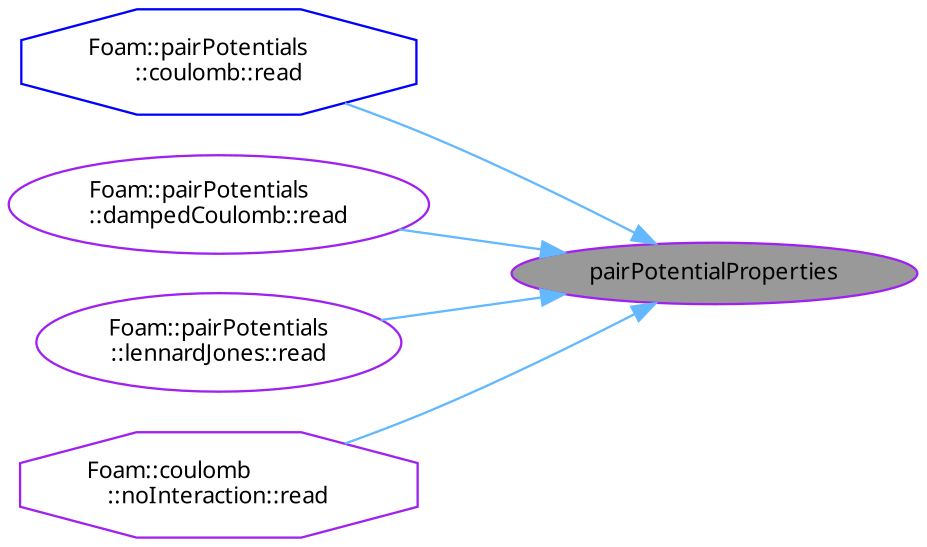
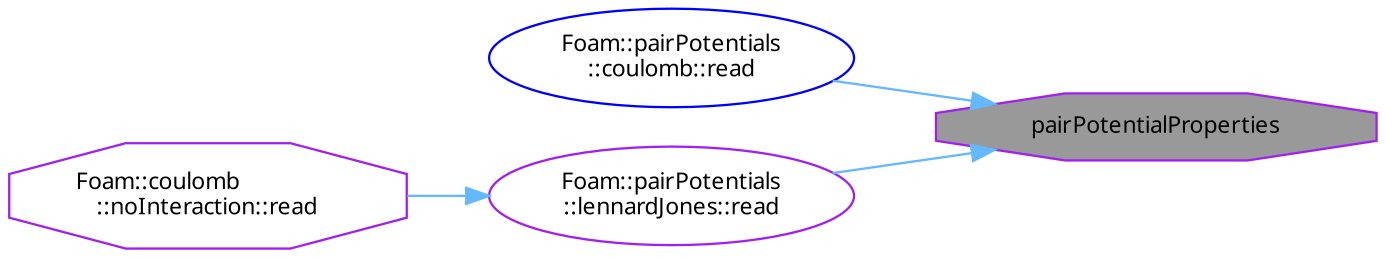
(219, 62) -> (672, 58)
(219, 204) -> none
(714, 273) -> (1156, 127)
(492, 383) -> (436, 196)
